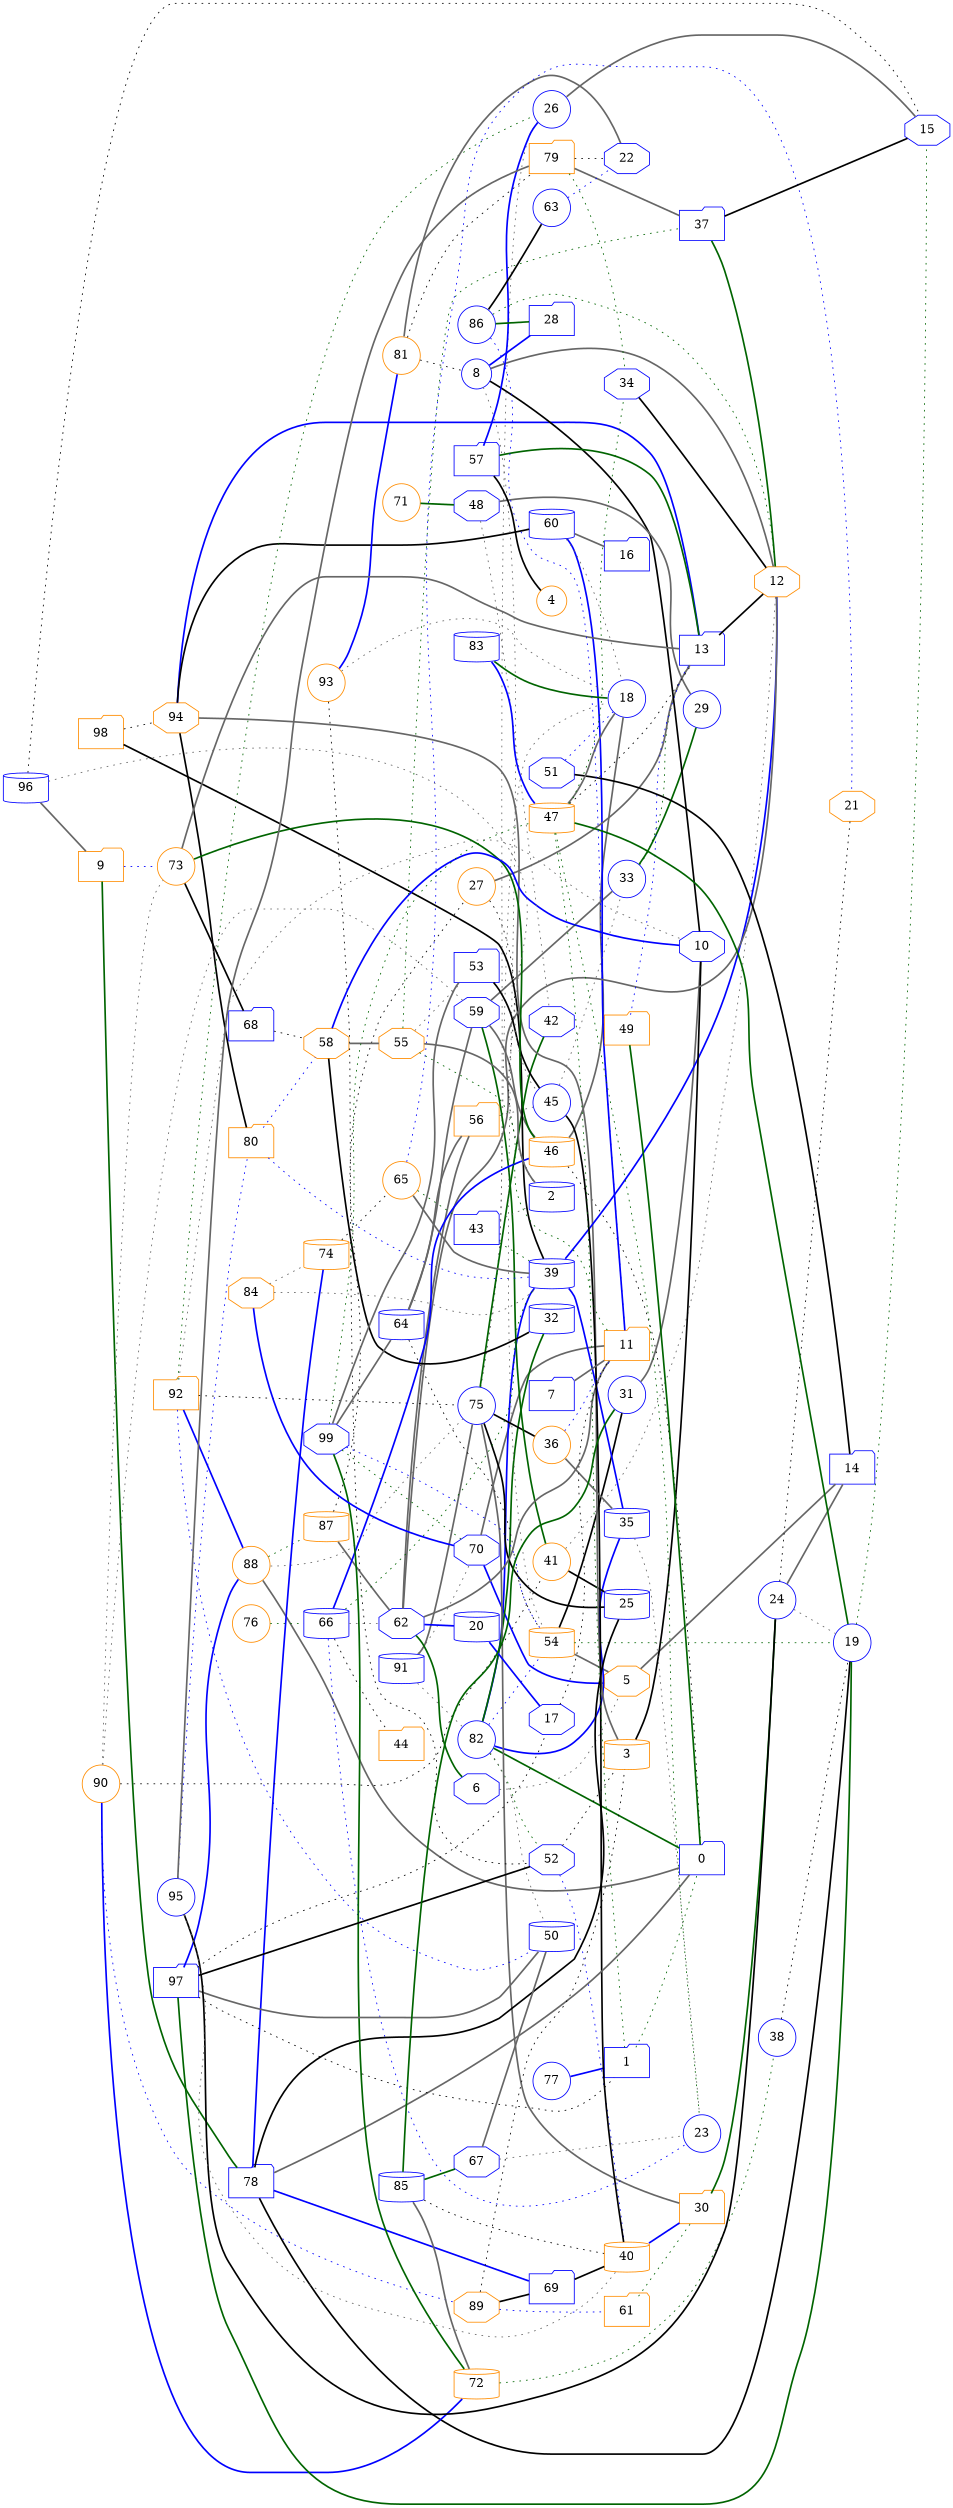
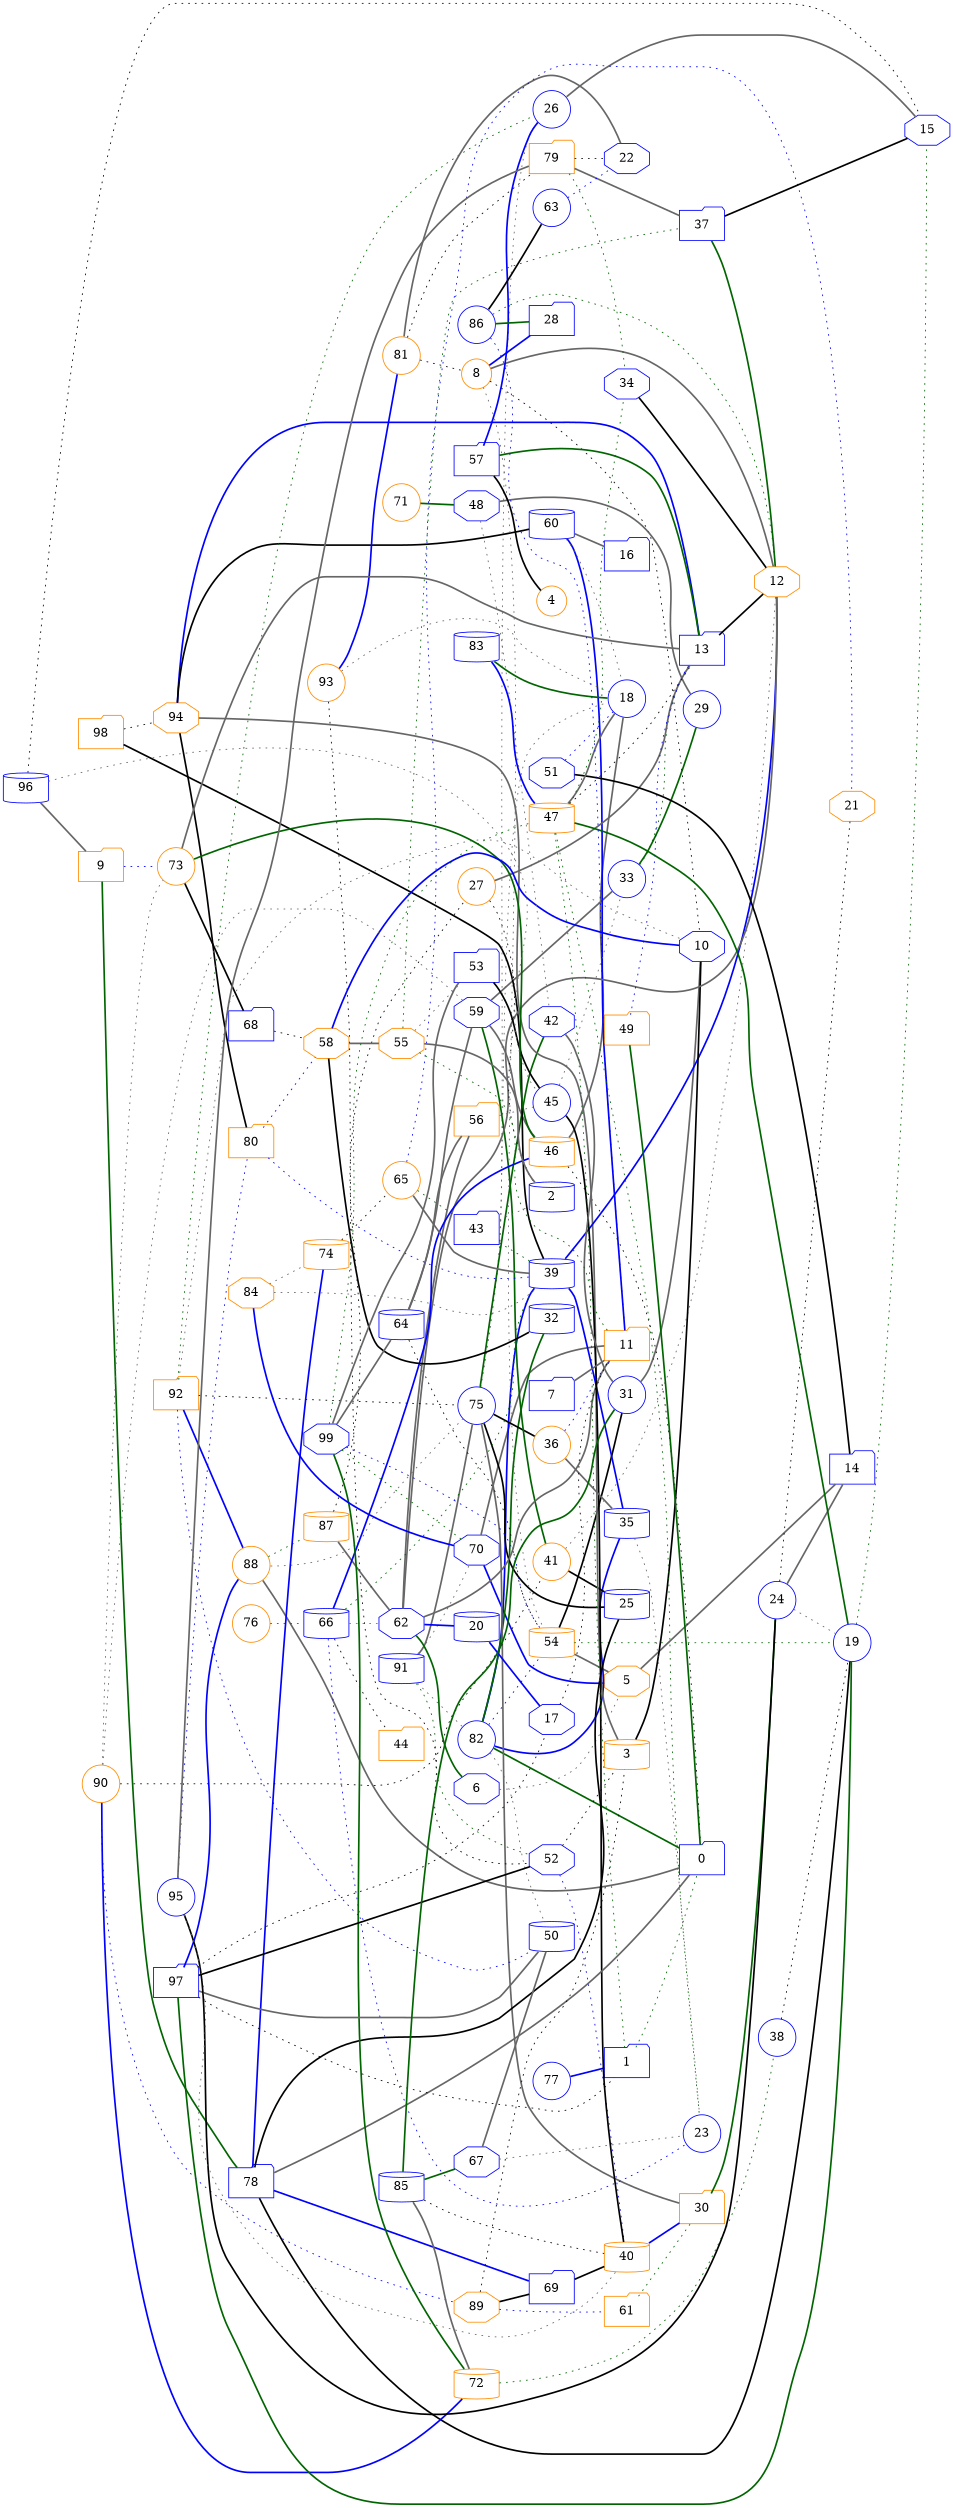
(477, 374) -> (477, 374)
(664, 621) -> (664, 621)
none -> (594, 1154)
(522, 1820) -> (442, 1791)
